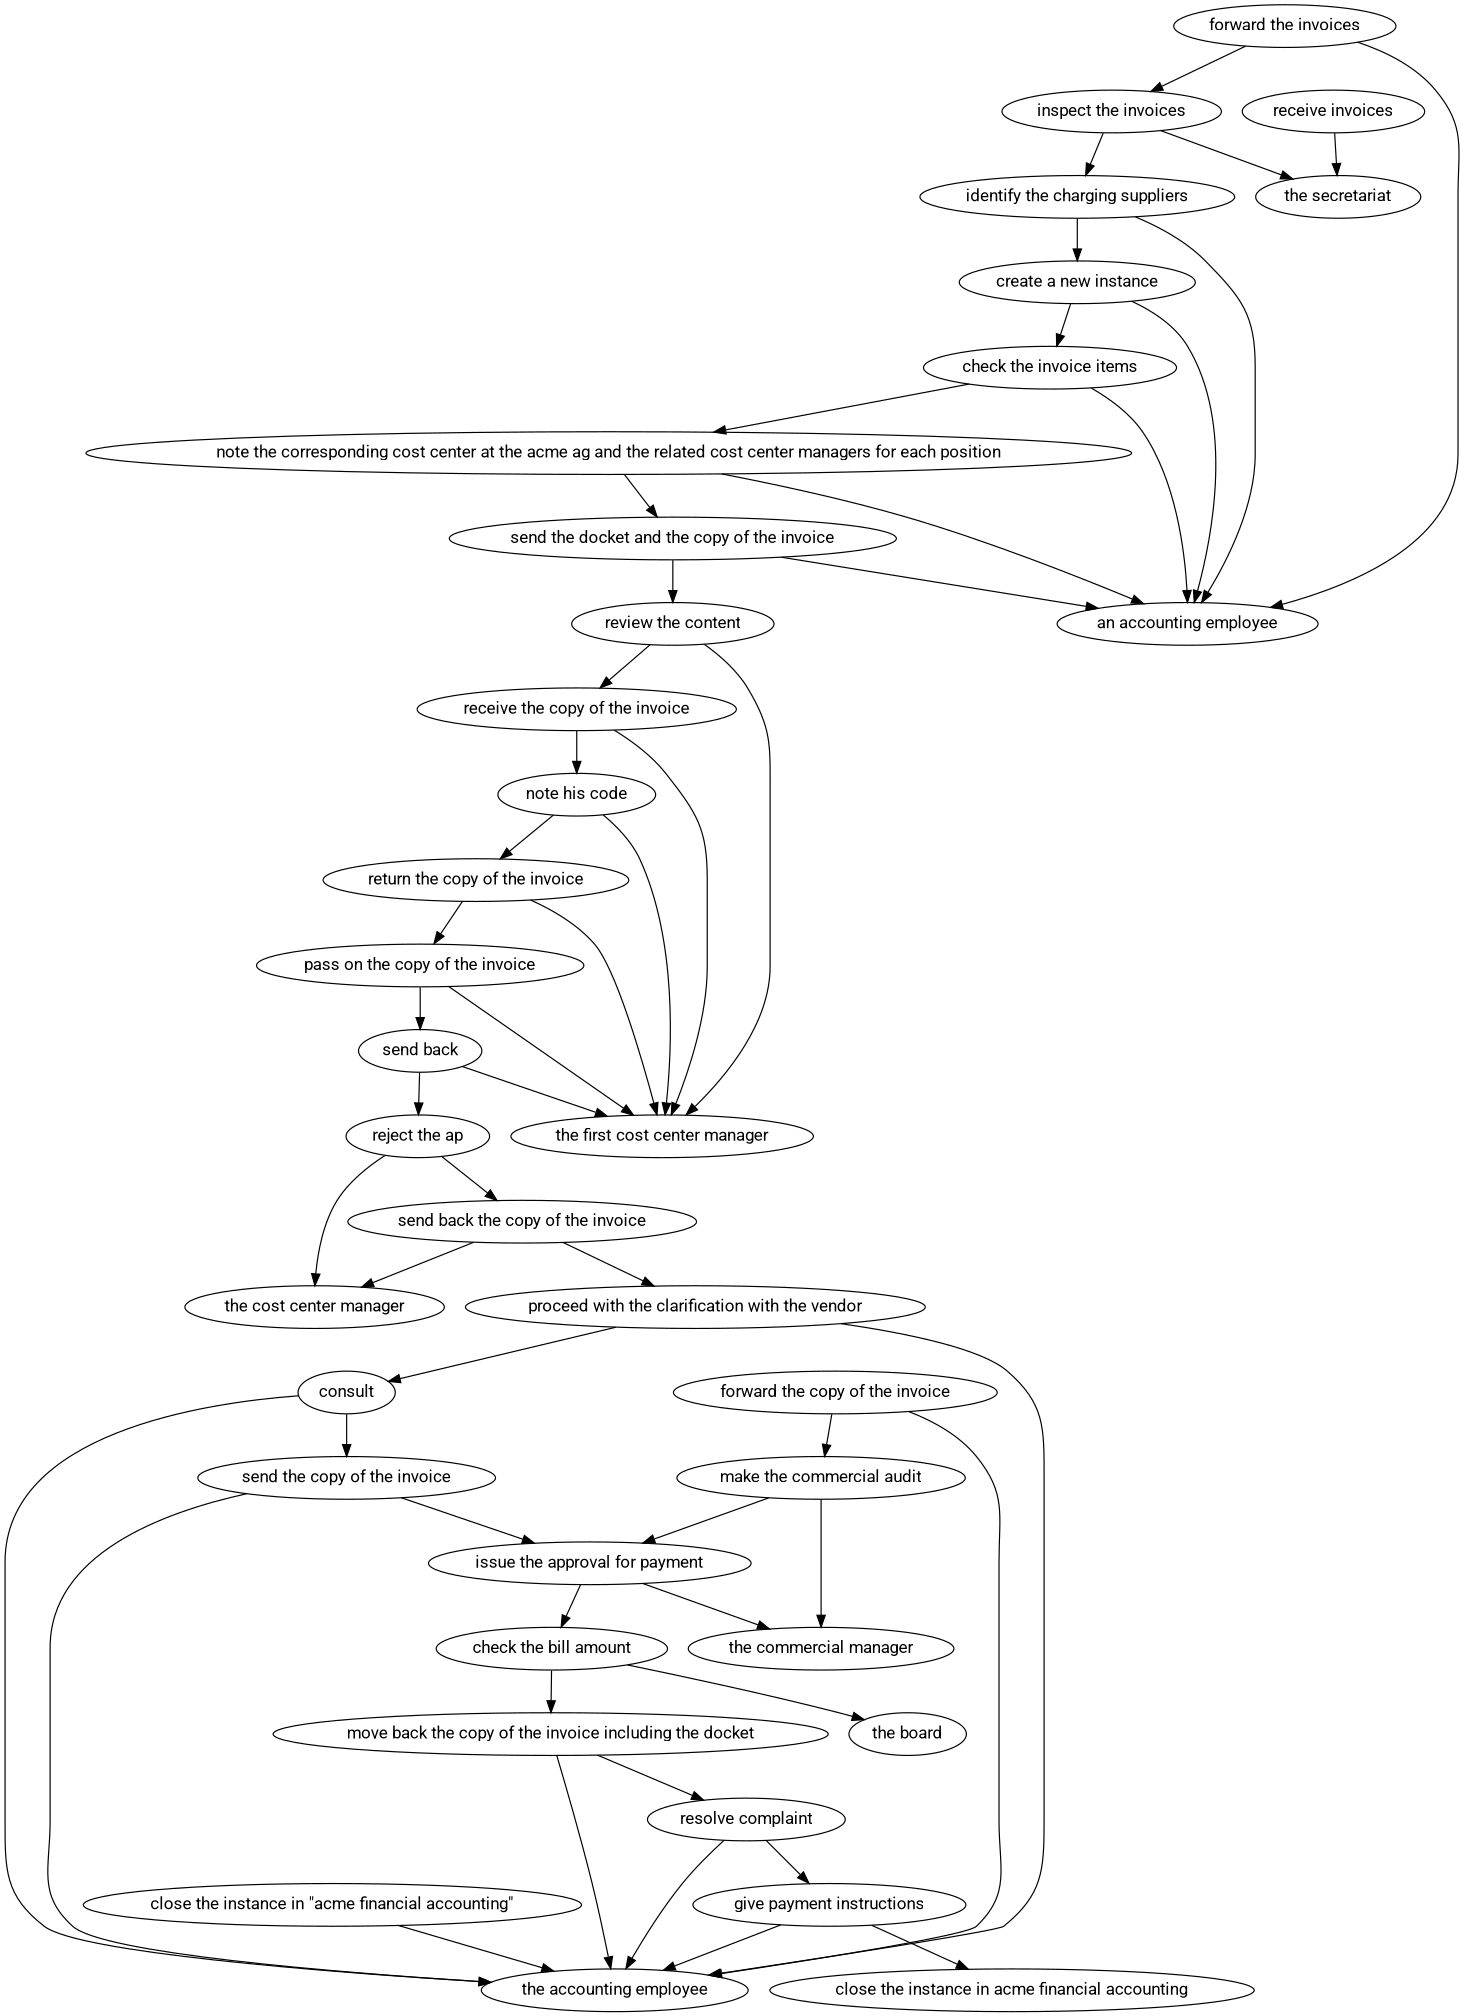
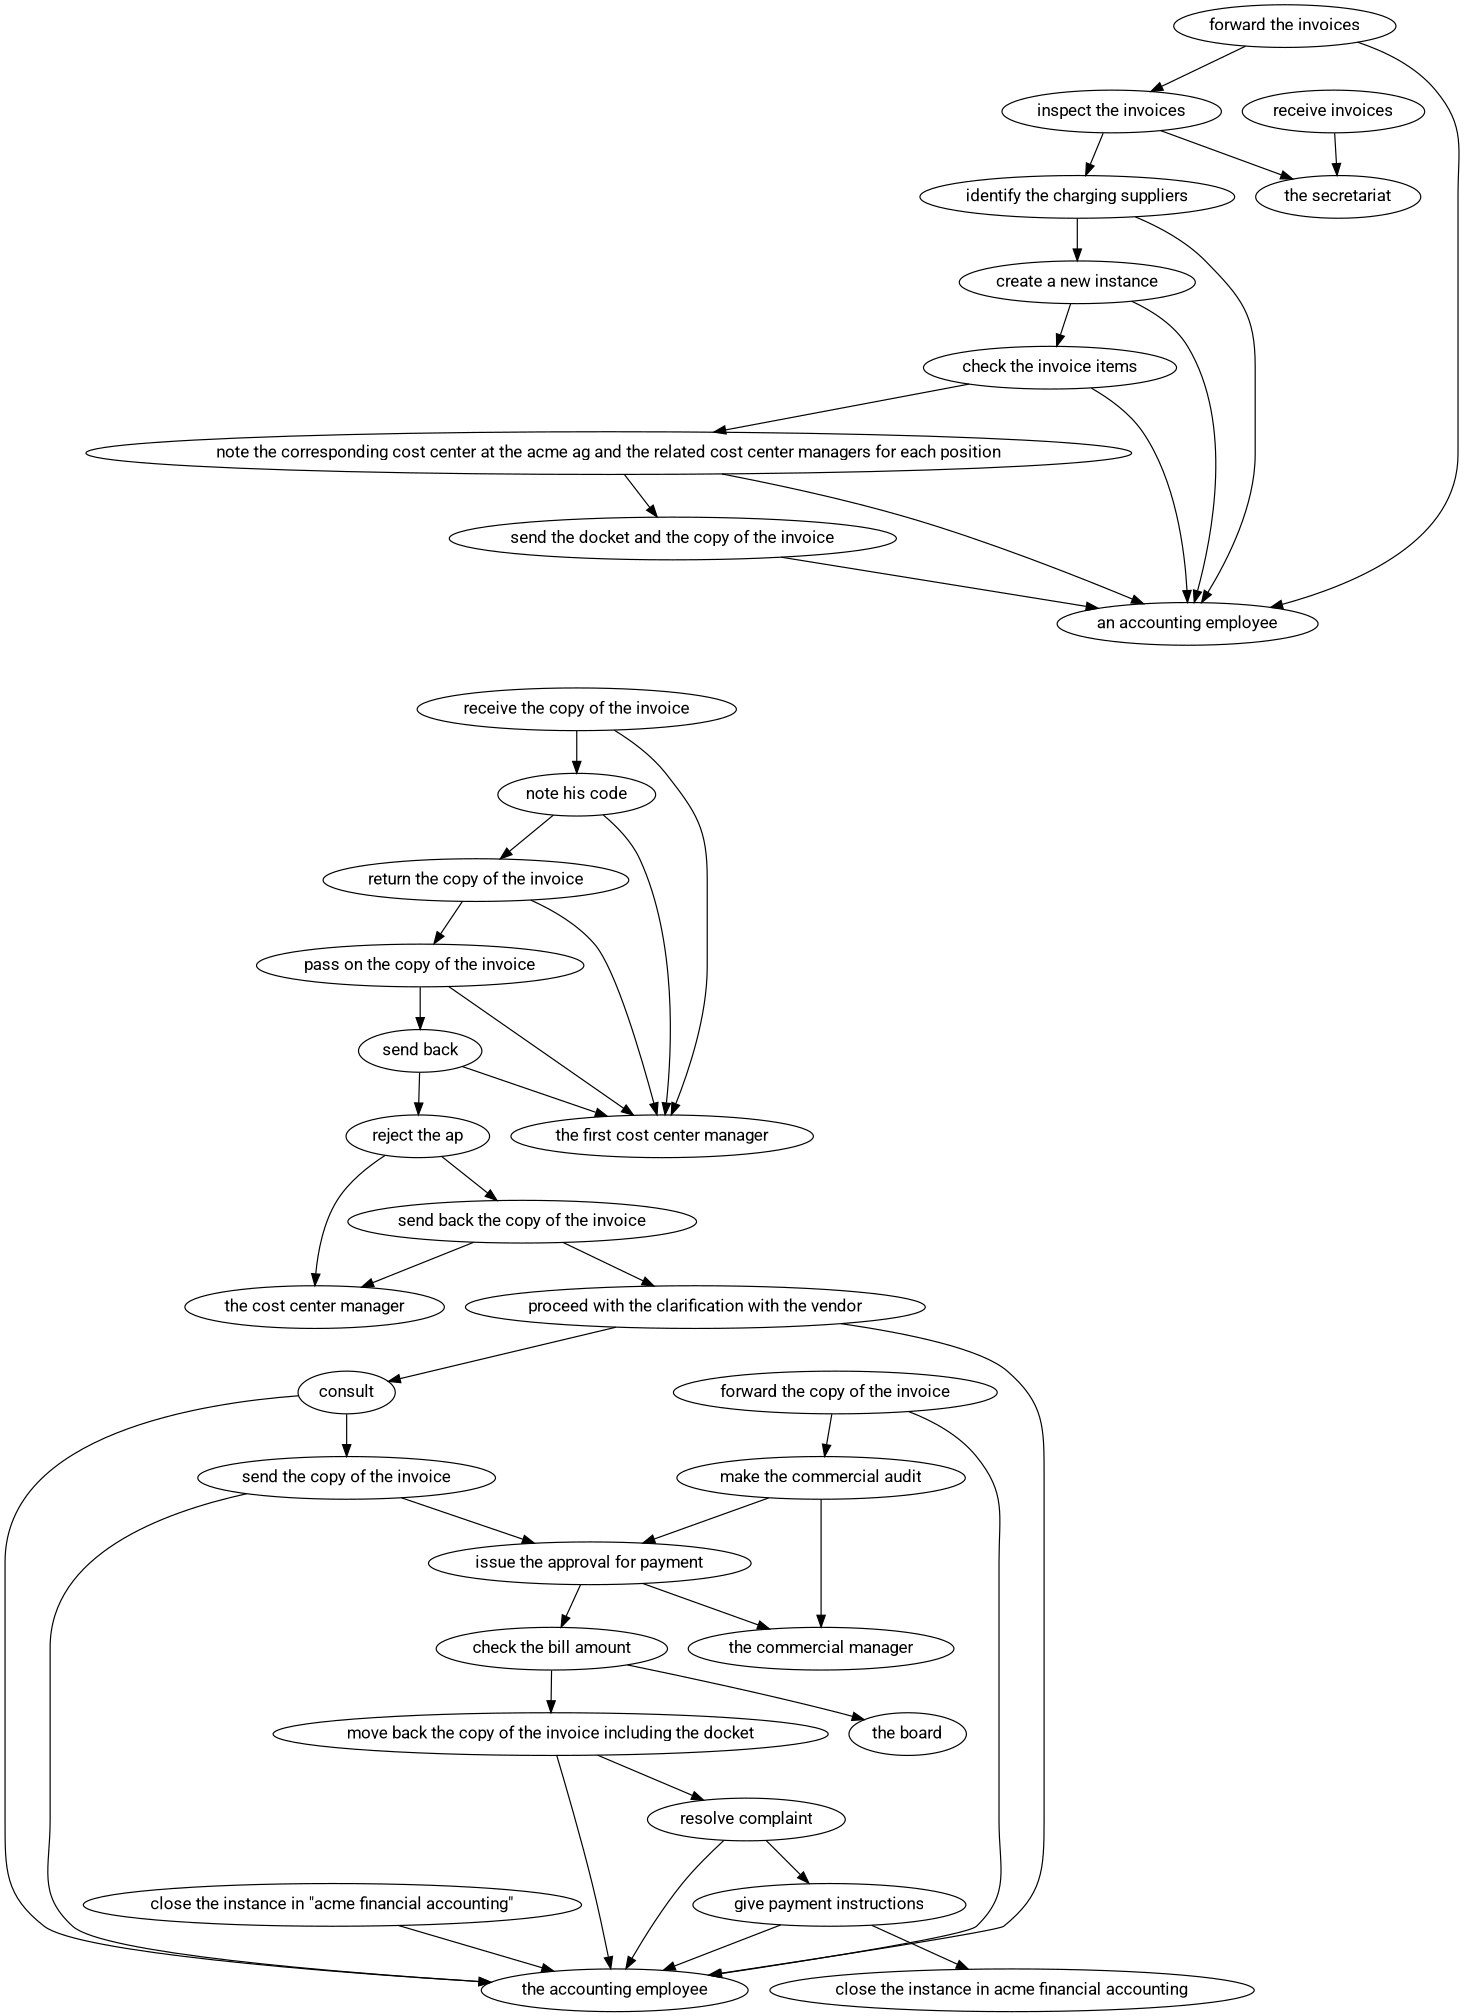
(673, 624) -> none
